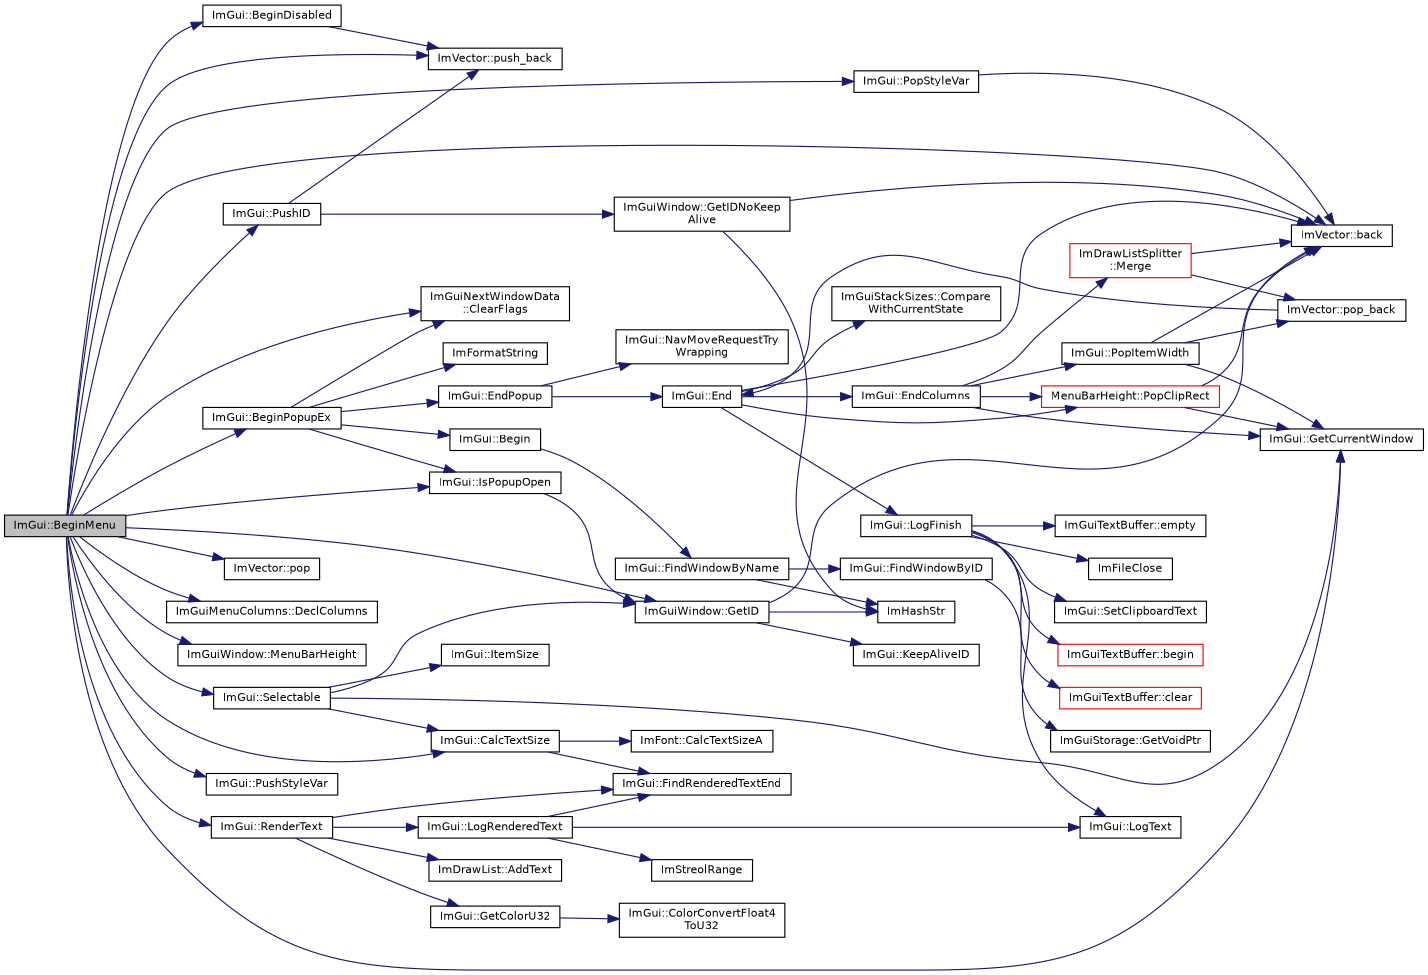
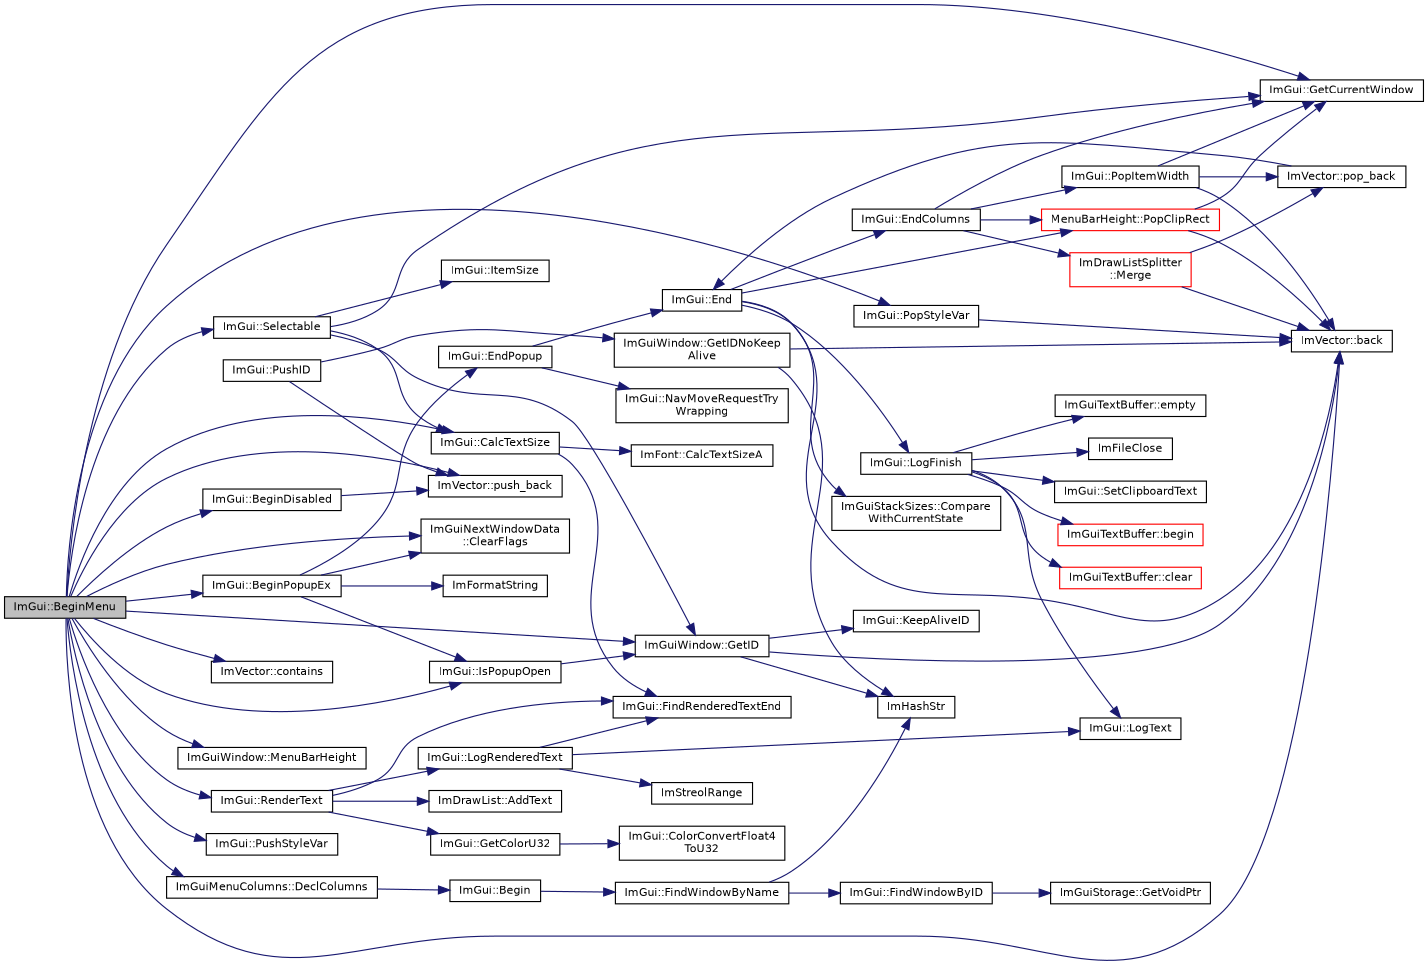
(142, 362) -> none
(390, 430) -> (408, 889)
(272, 569) -> (272, 672)
